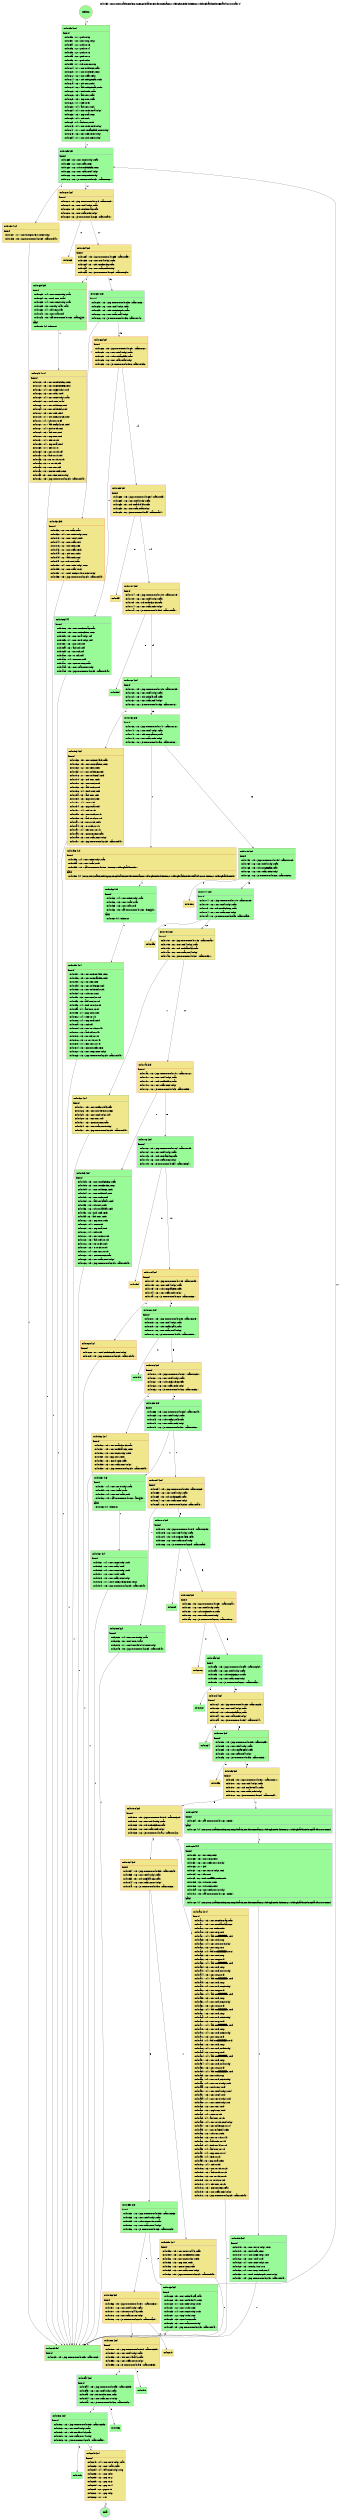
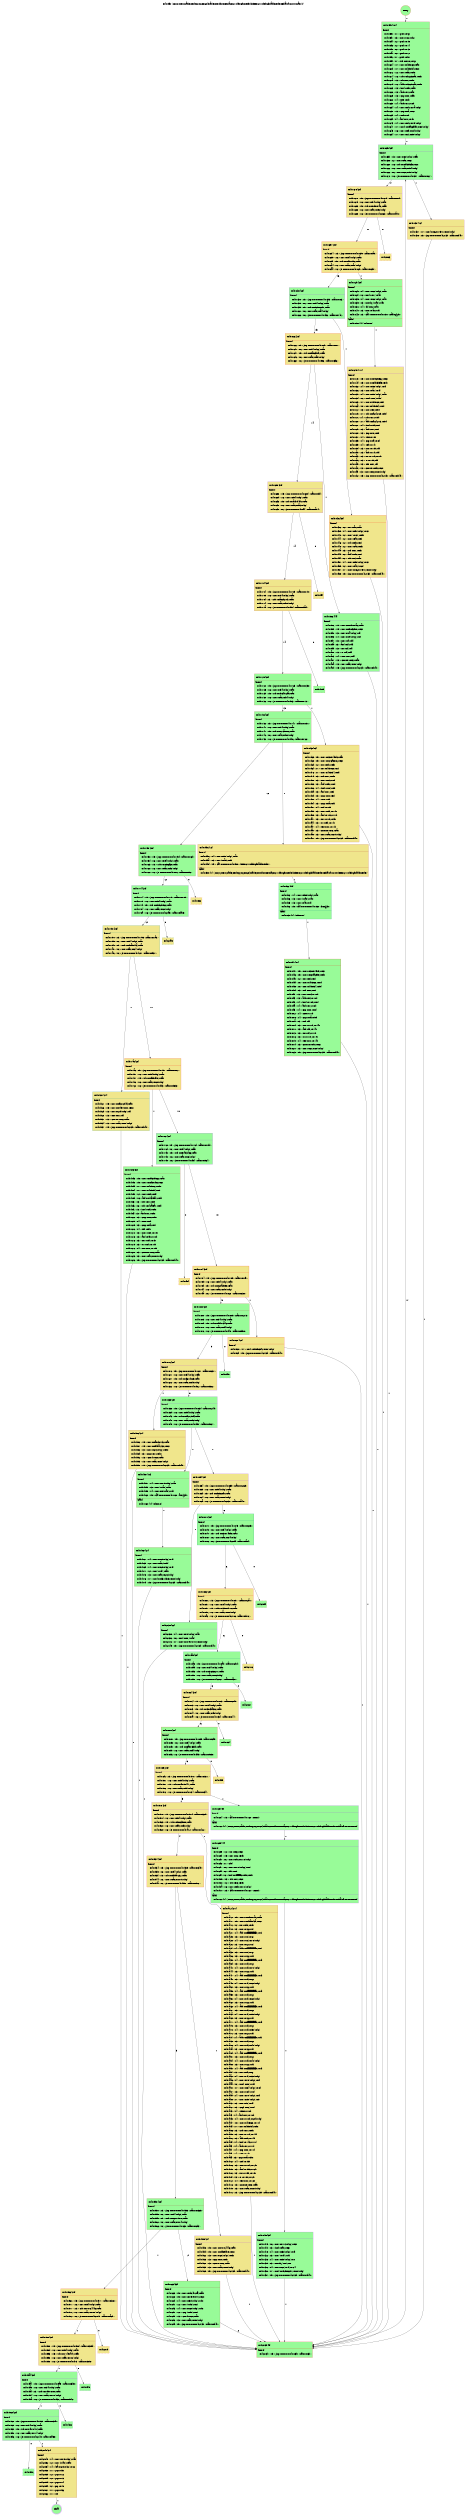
(86, 12) -> (406, 10)
(336, 1175) -> (406, 1298)
